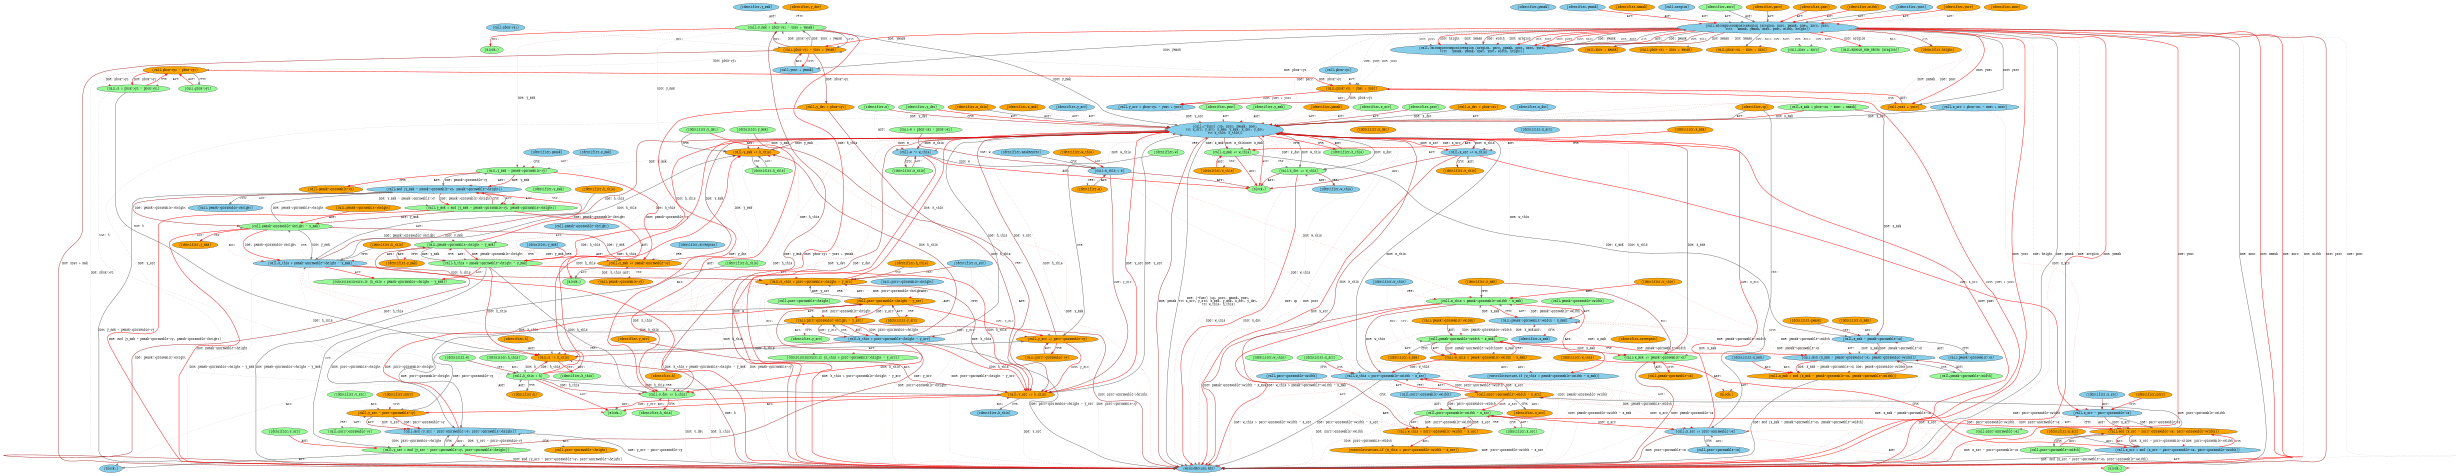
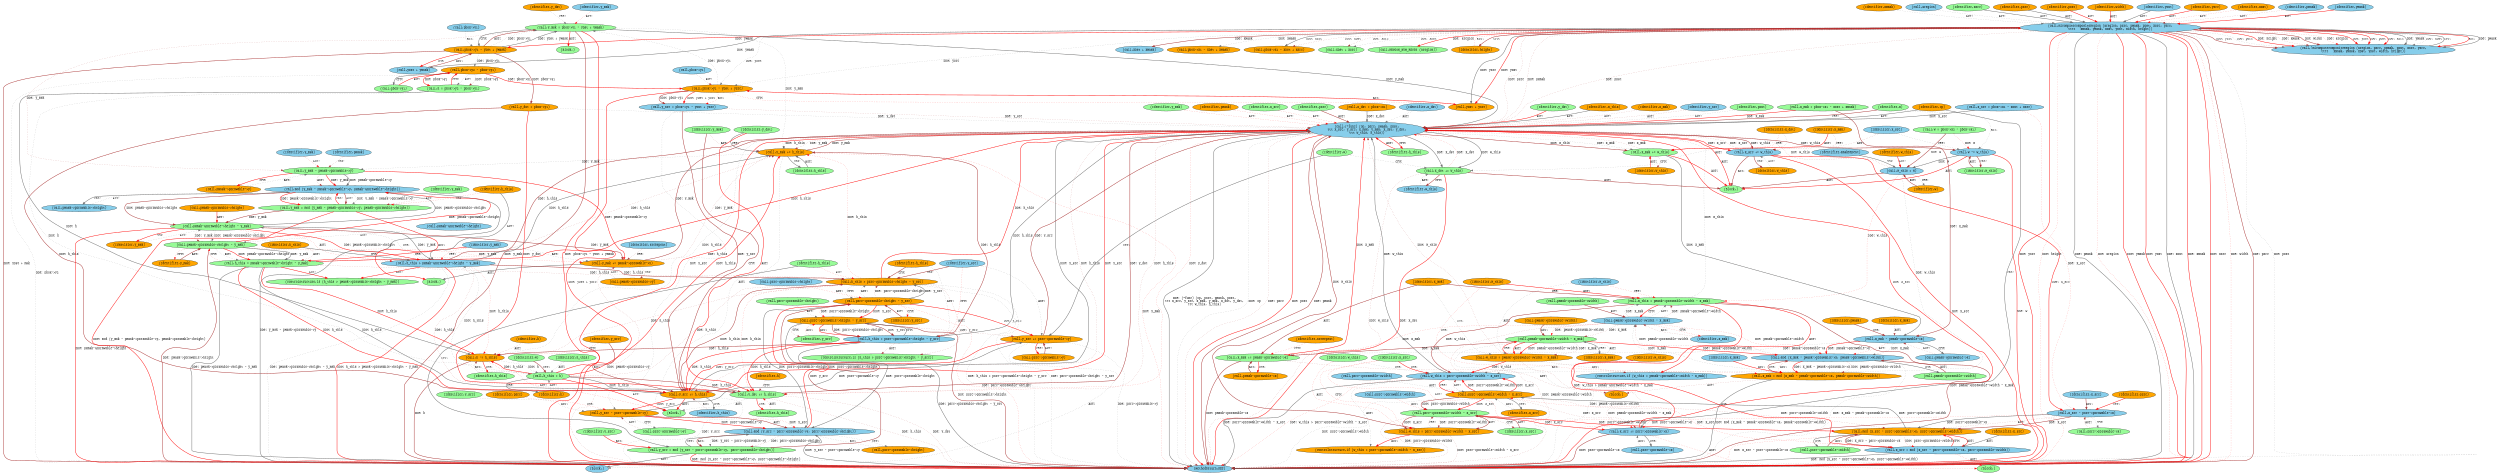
(1602, 50) -> (1139, 50)
(1097, 65) -> (666, 46)
(1121, 306) -> (738, 259)
